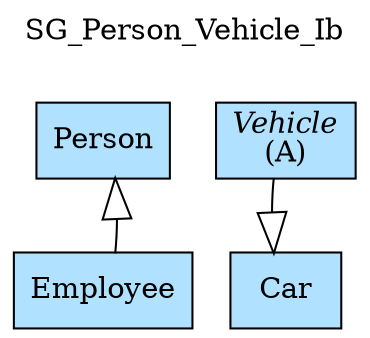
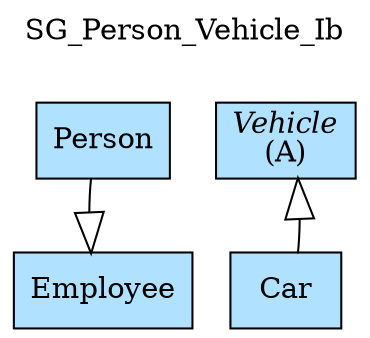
(272, 195) -> (299, 236)
(116, 236) -> (90, 195)
